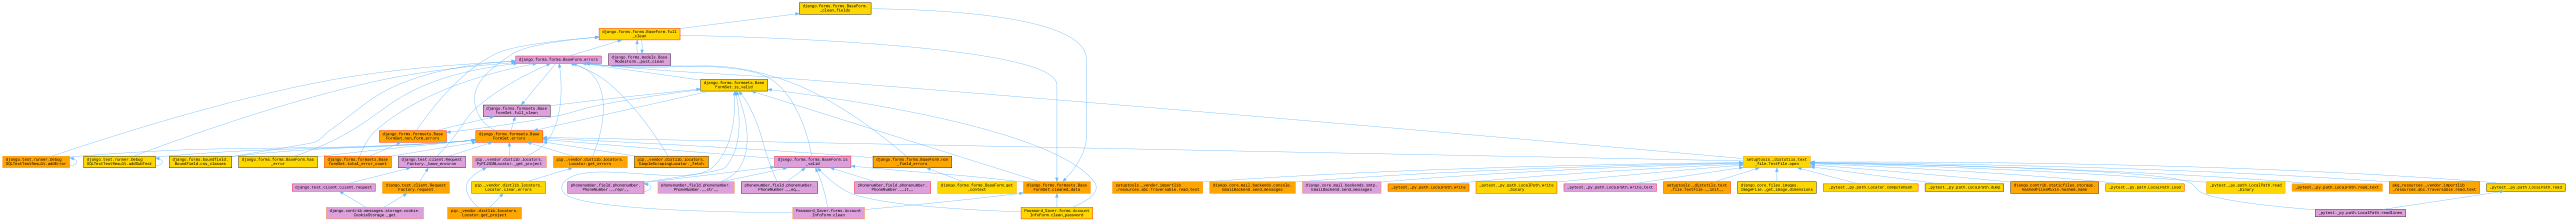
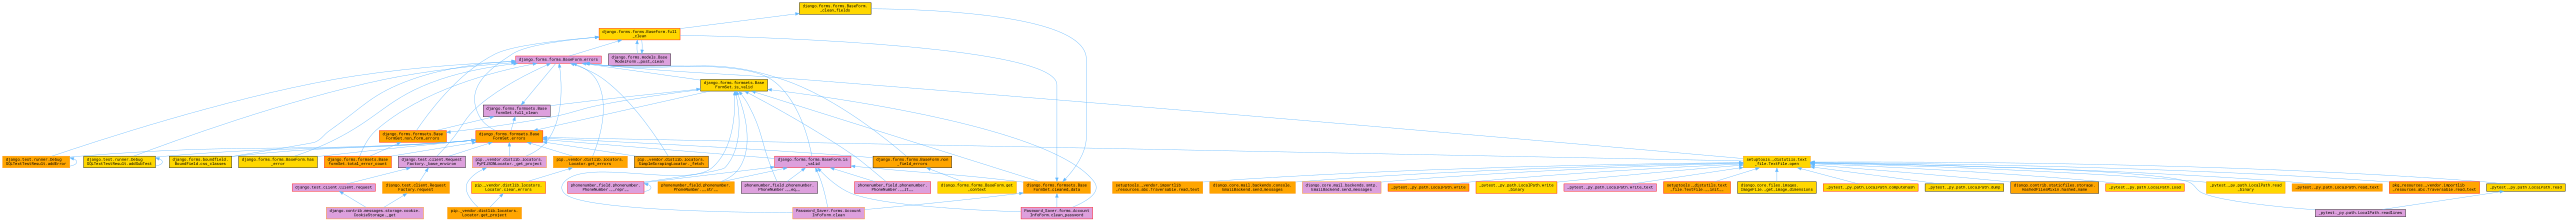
none -> (820, 133)
(696, 188) -> (696, 188)
(1871, 188) -> (1871, 188)
(1057, 213) -> (1057, 213)
